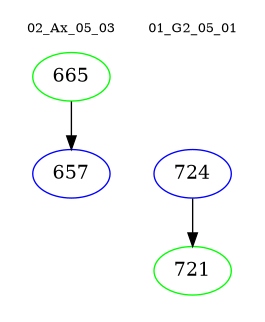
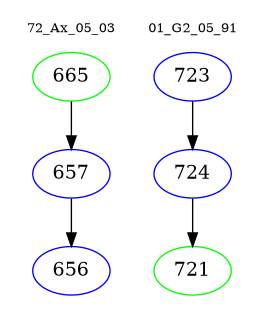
(71, 29) -> (71, 29)
(193, 29) -> (193, 29)
none -> (193, 77)
none -> (71, 271)
